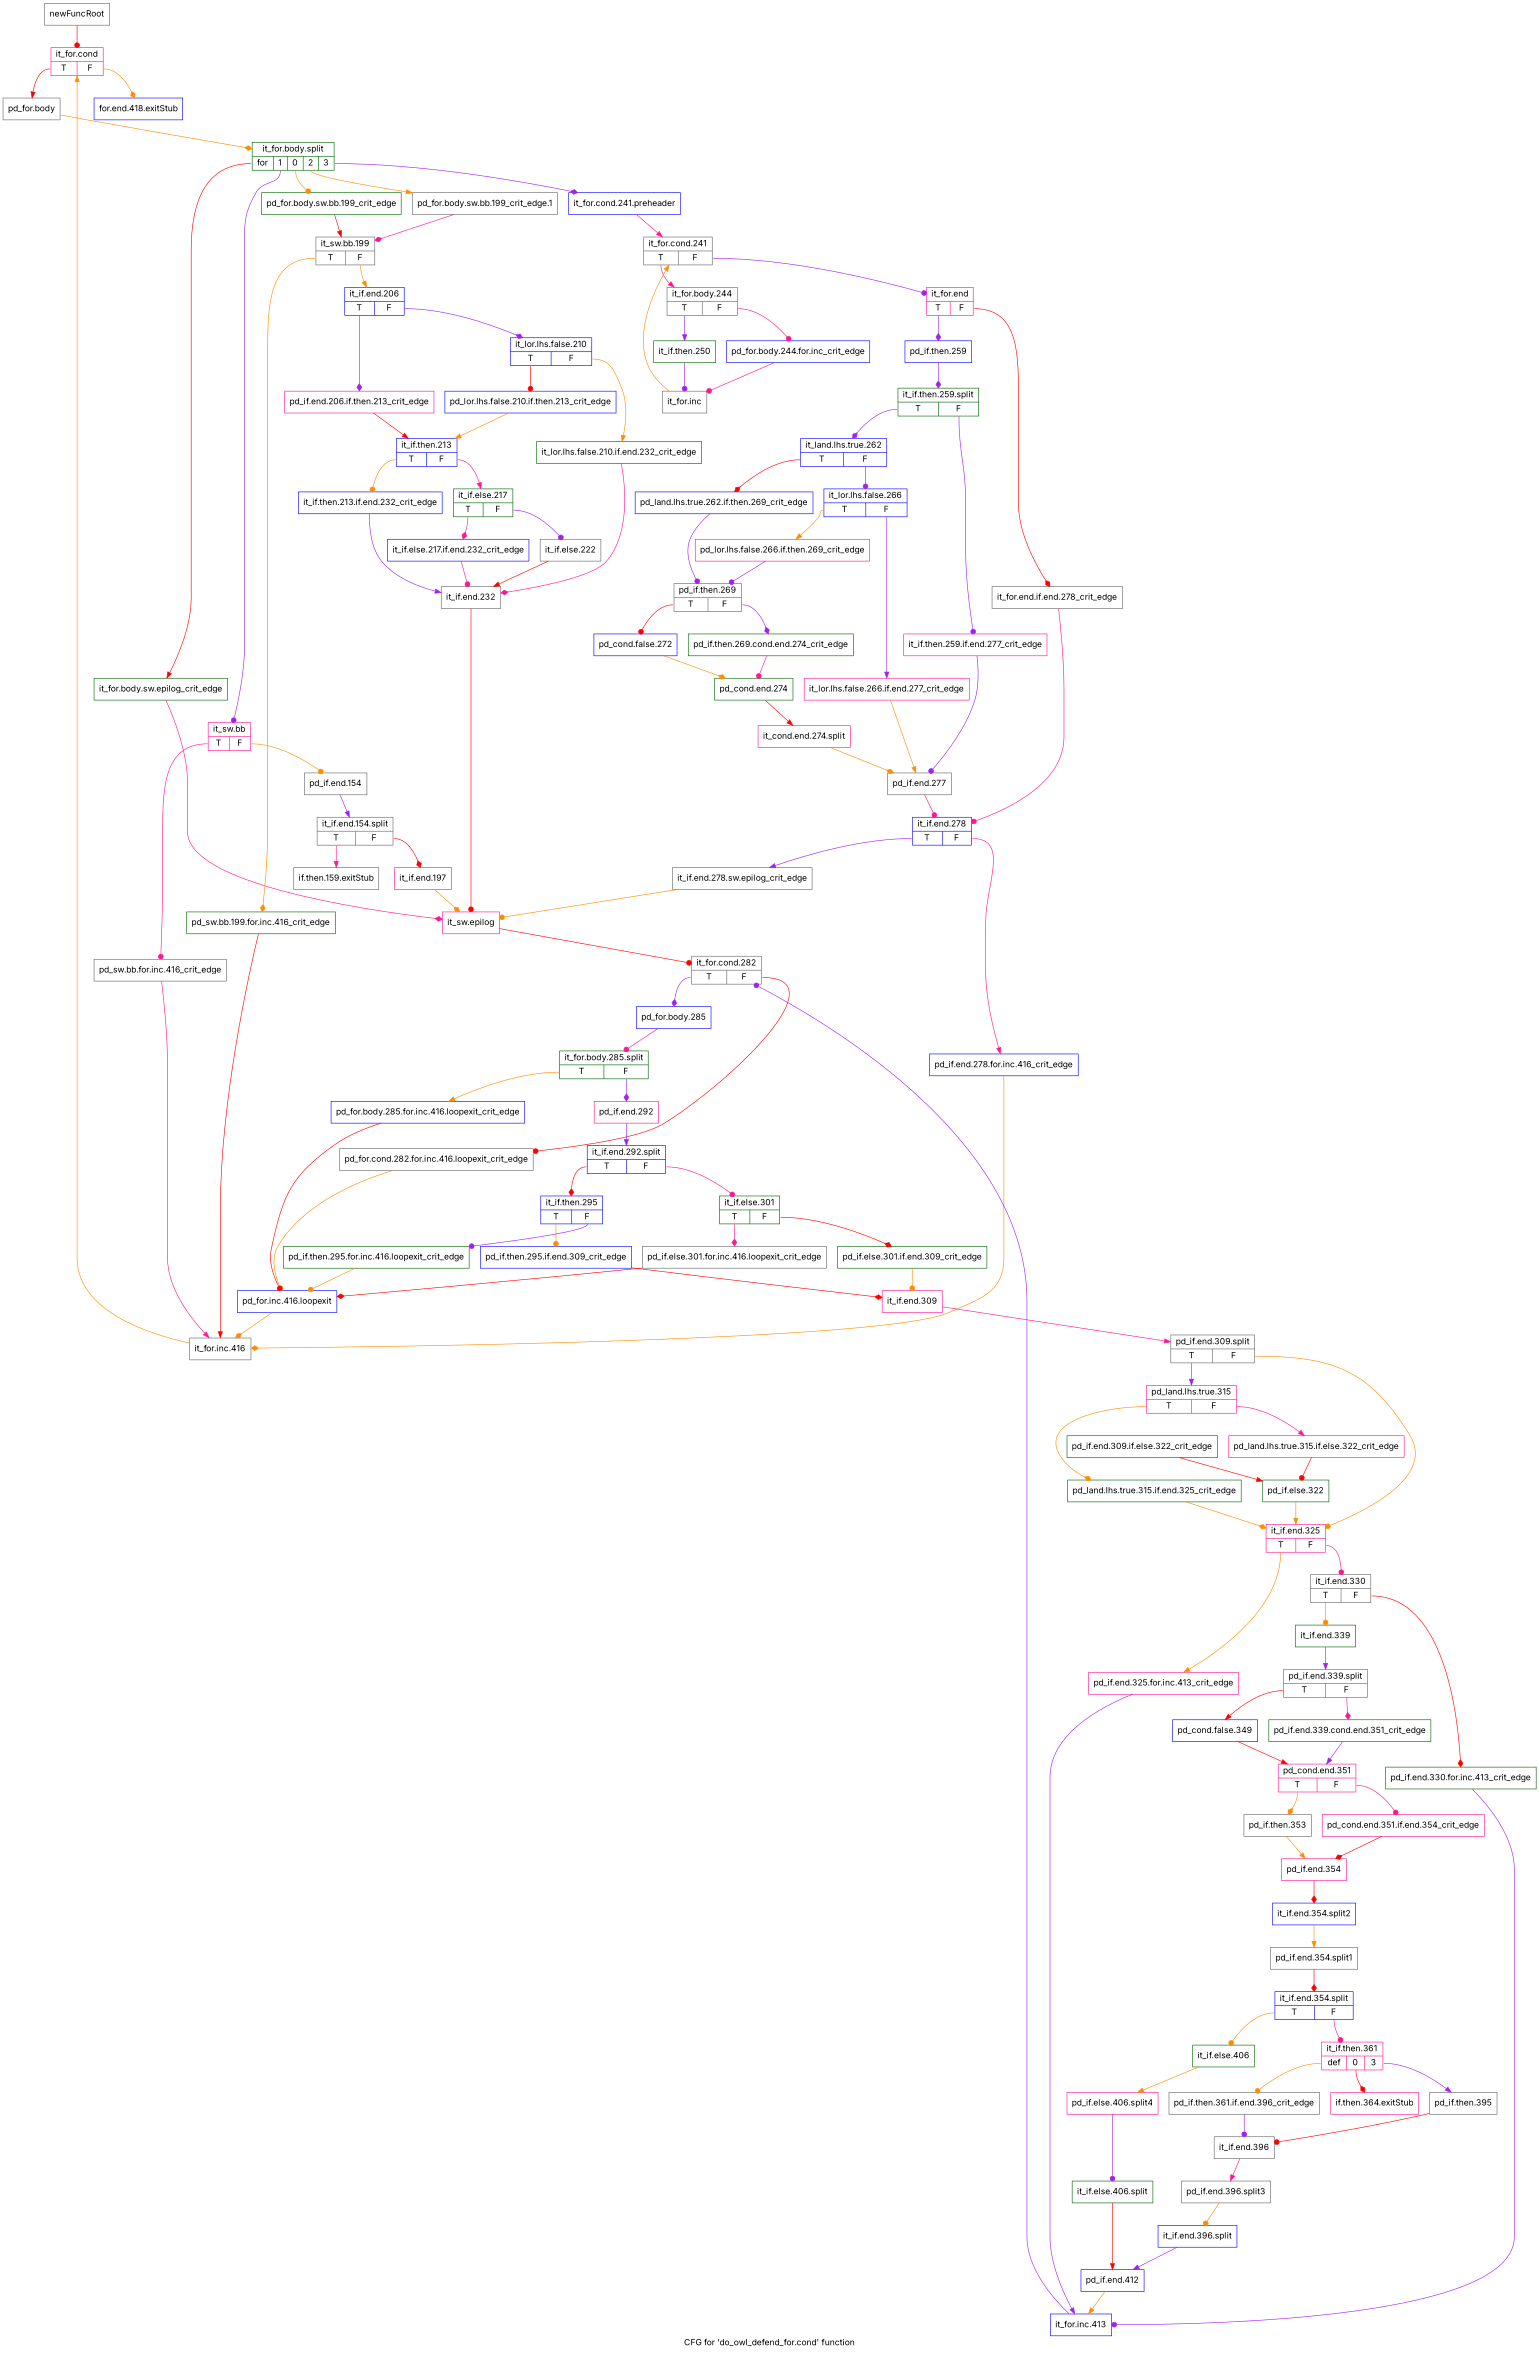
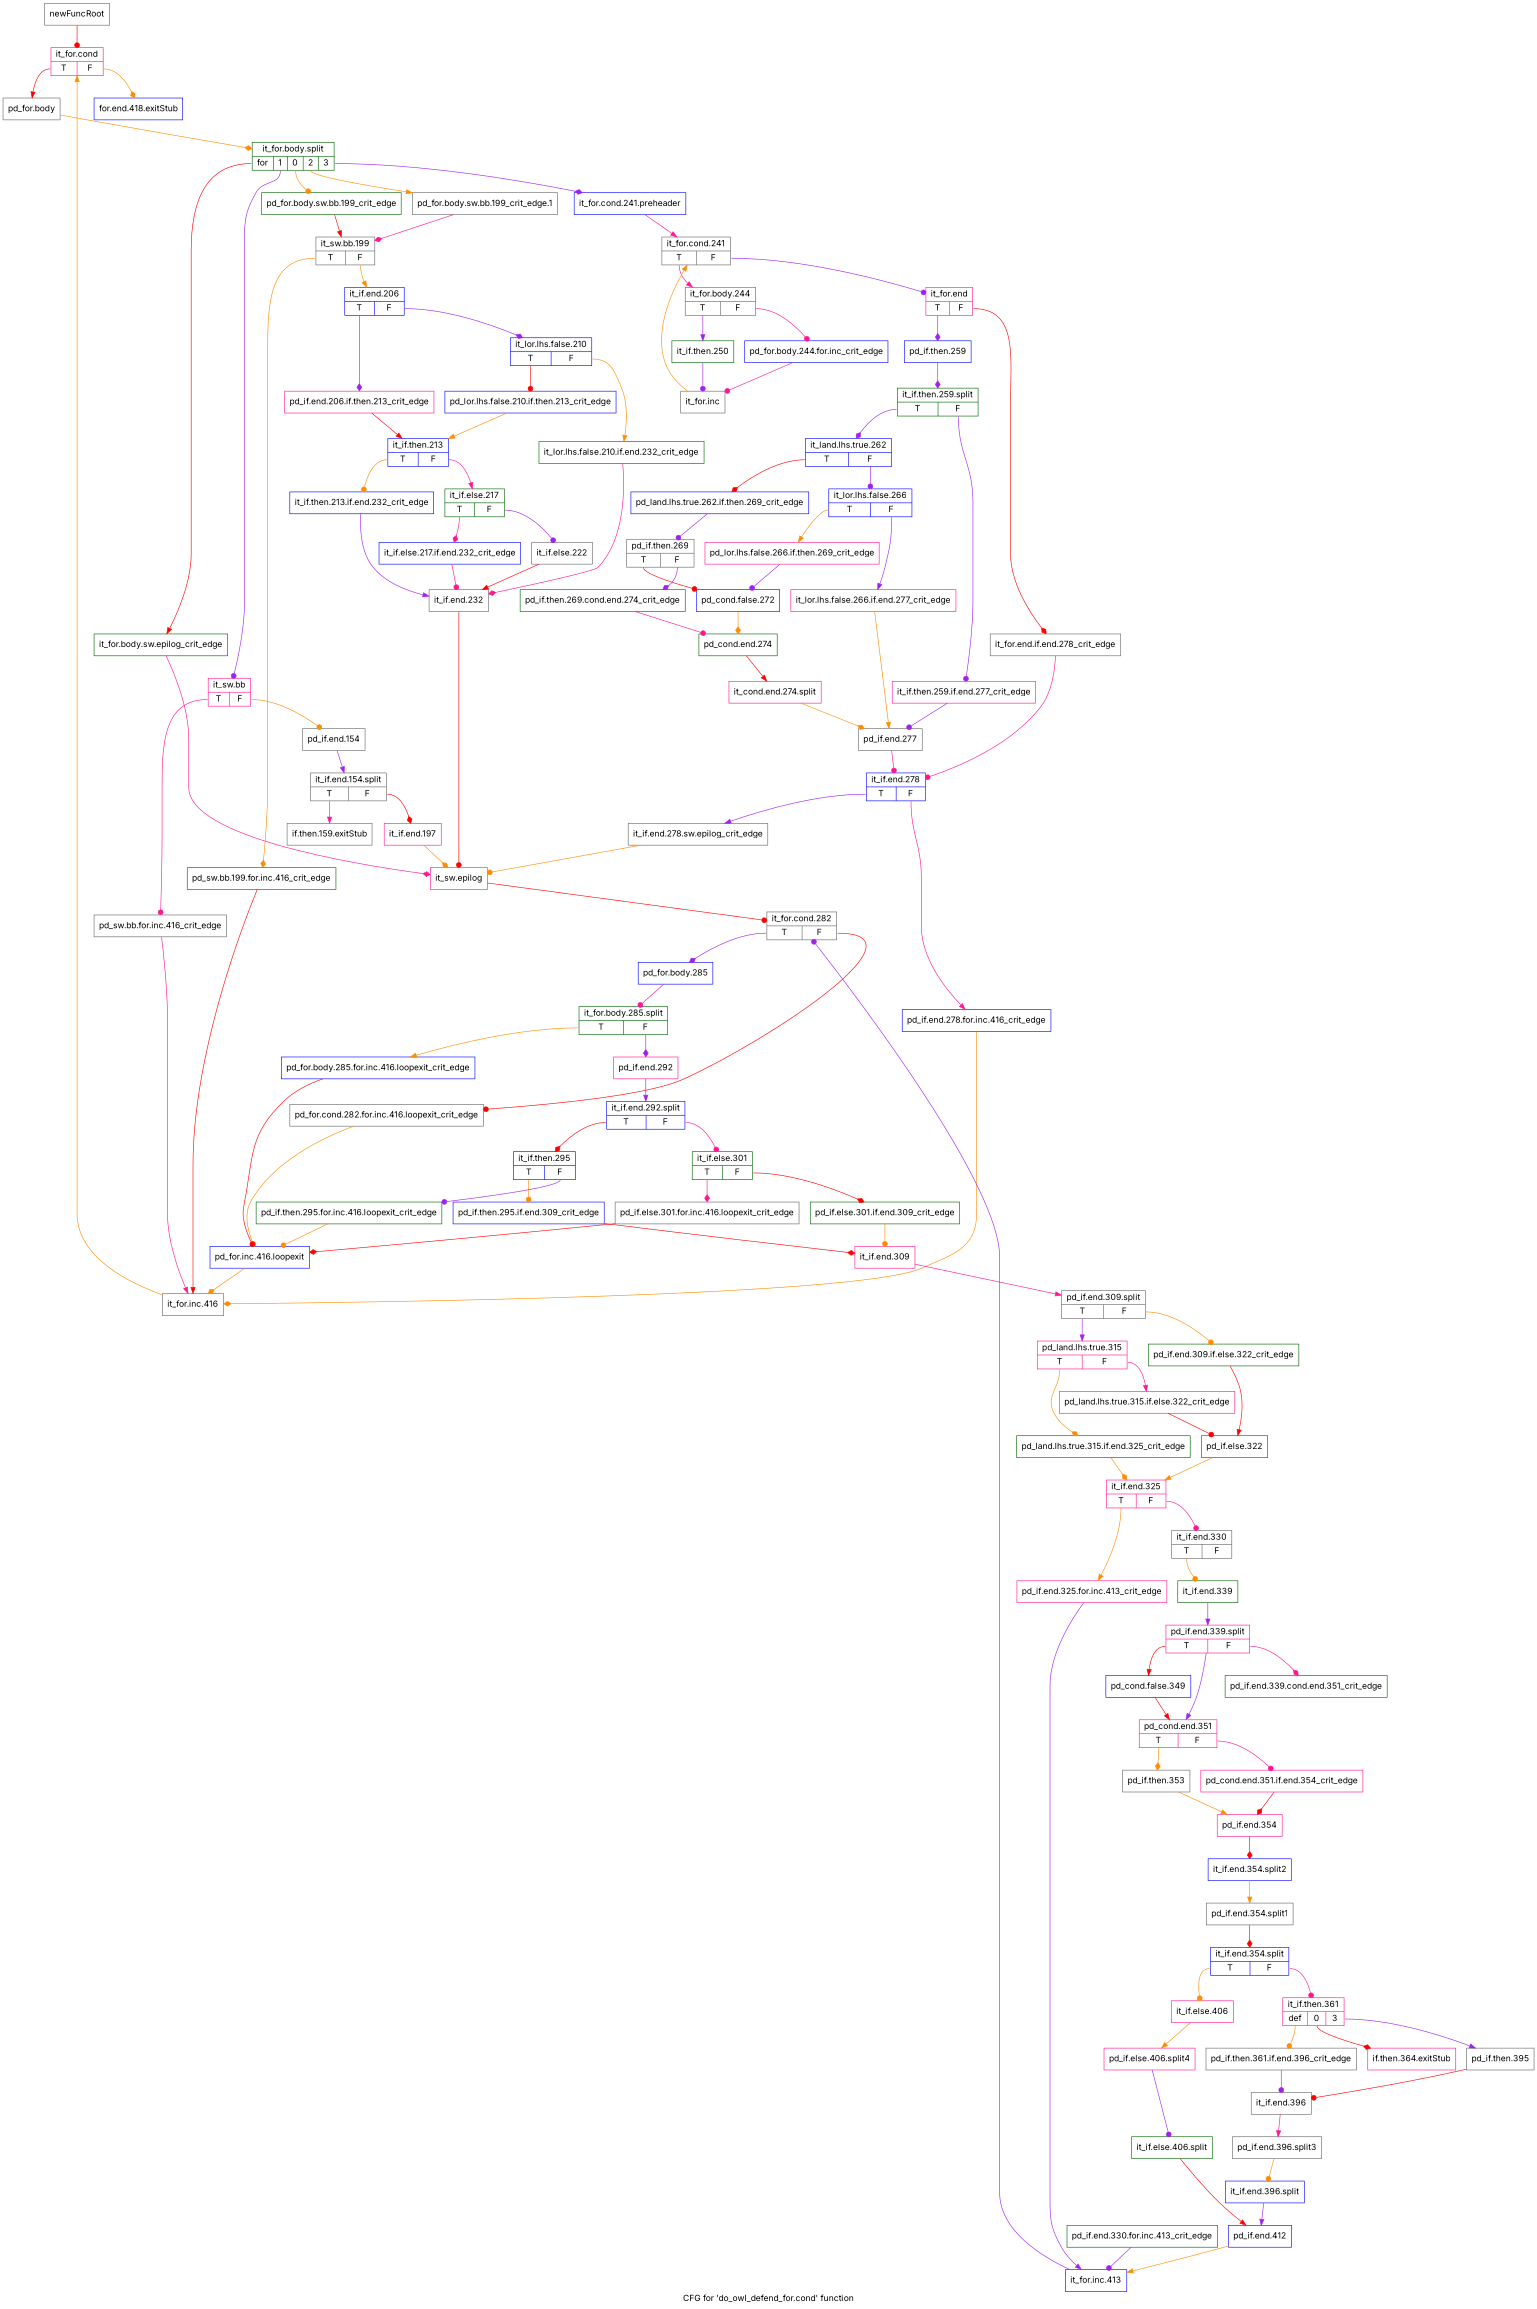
(750, 571) -> (767, 575)
(1396, 1415) -> (1180, 1321)
(1442, 1660) -> none
(1336, 1750) -> (1200, 1684)
(1224, 2056) -> (1202, 2012)
